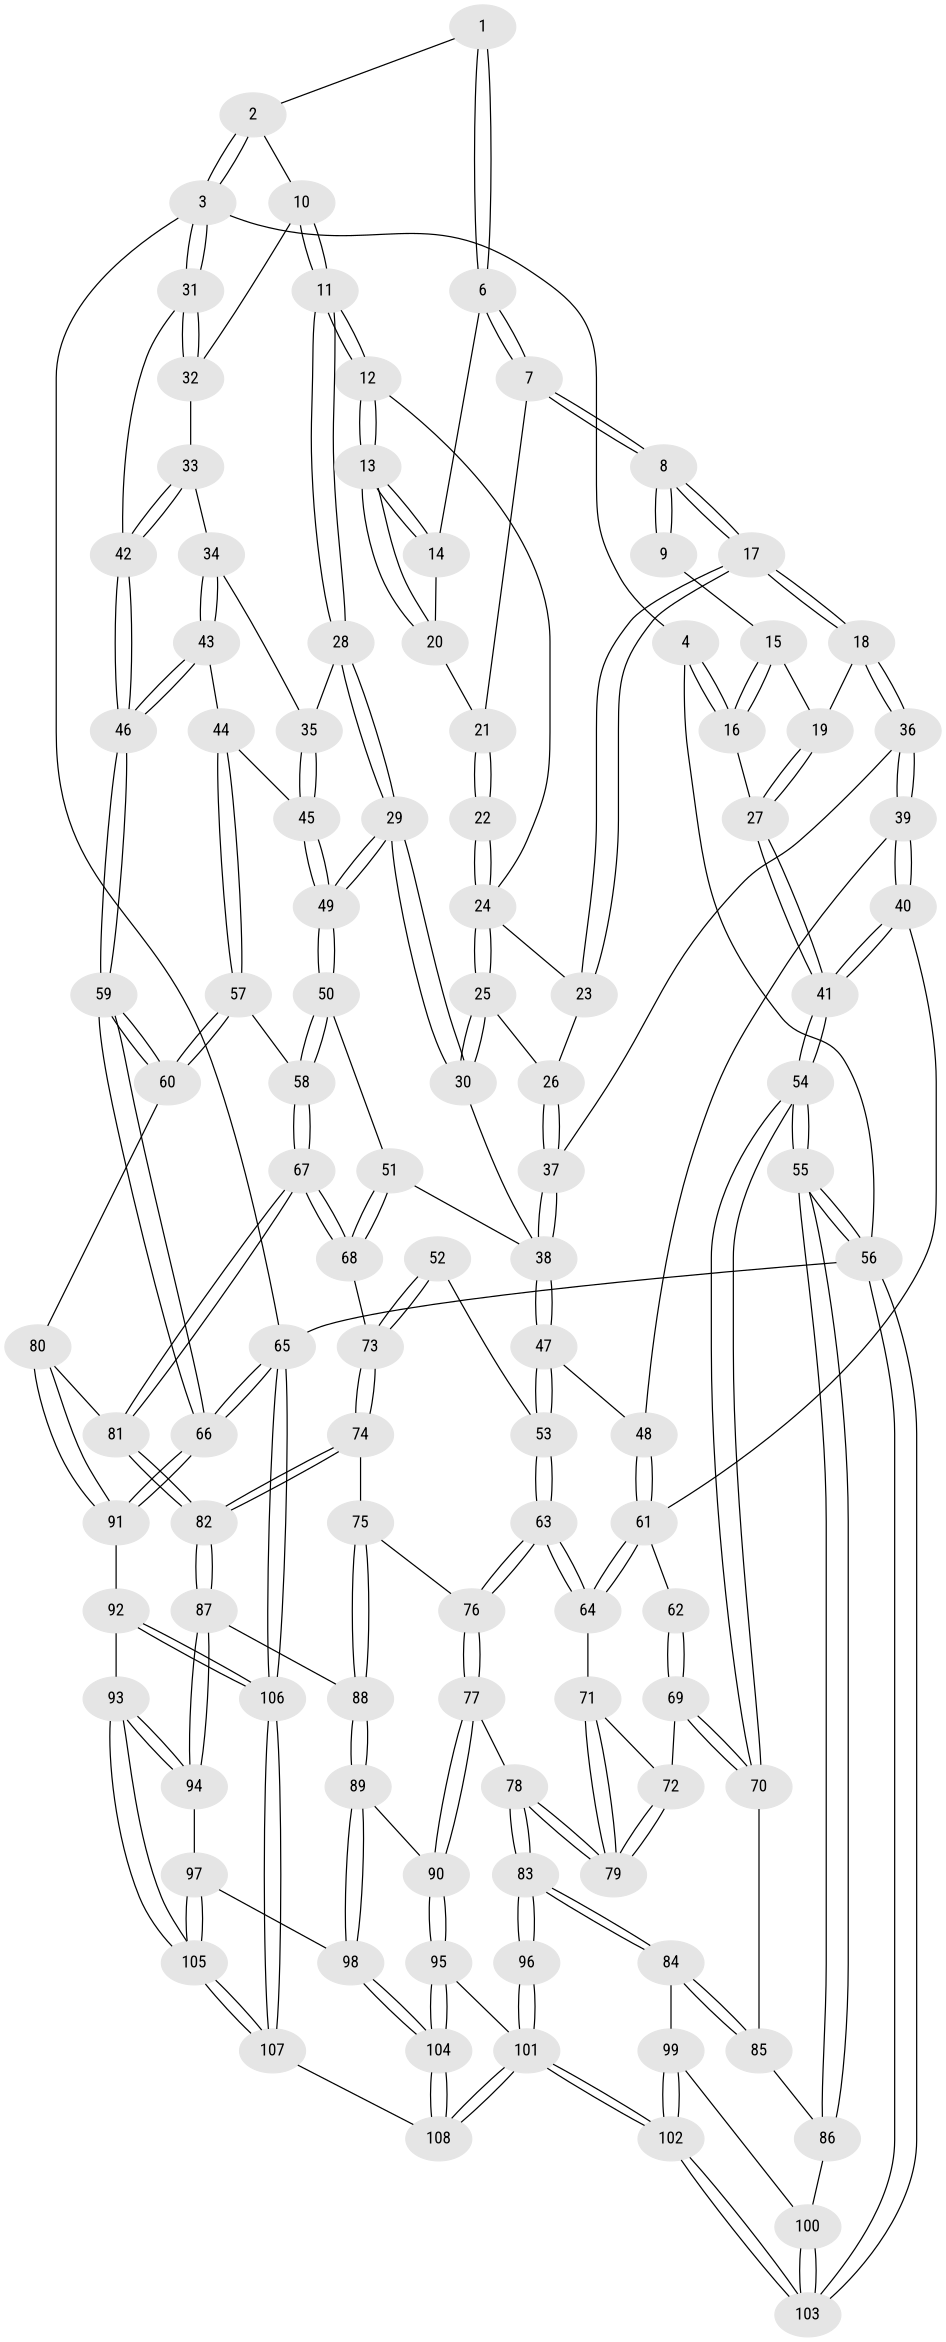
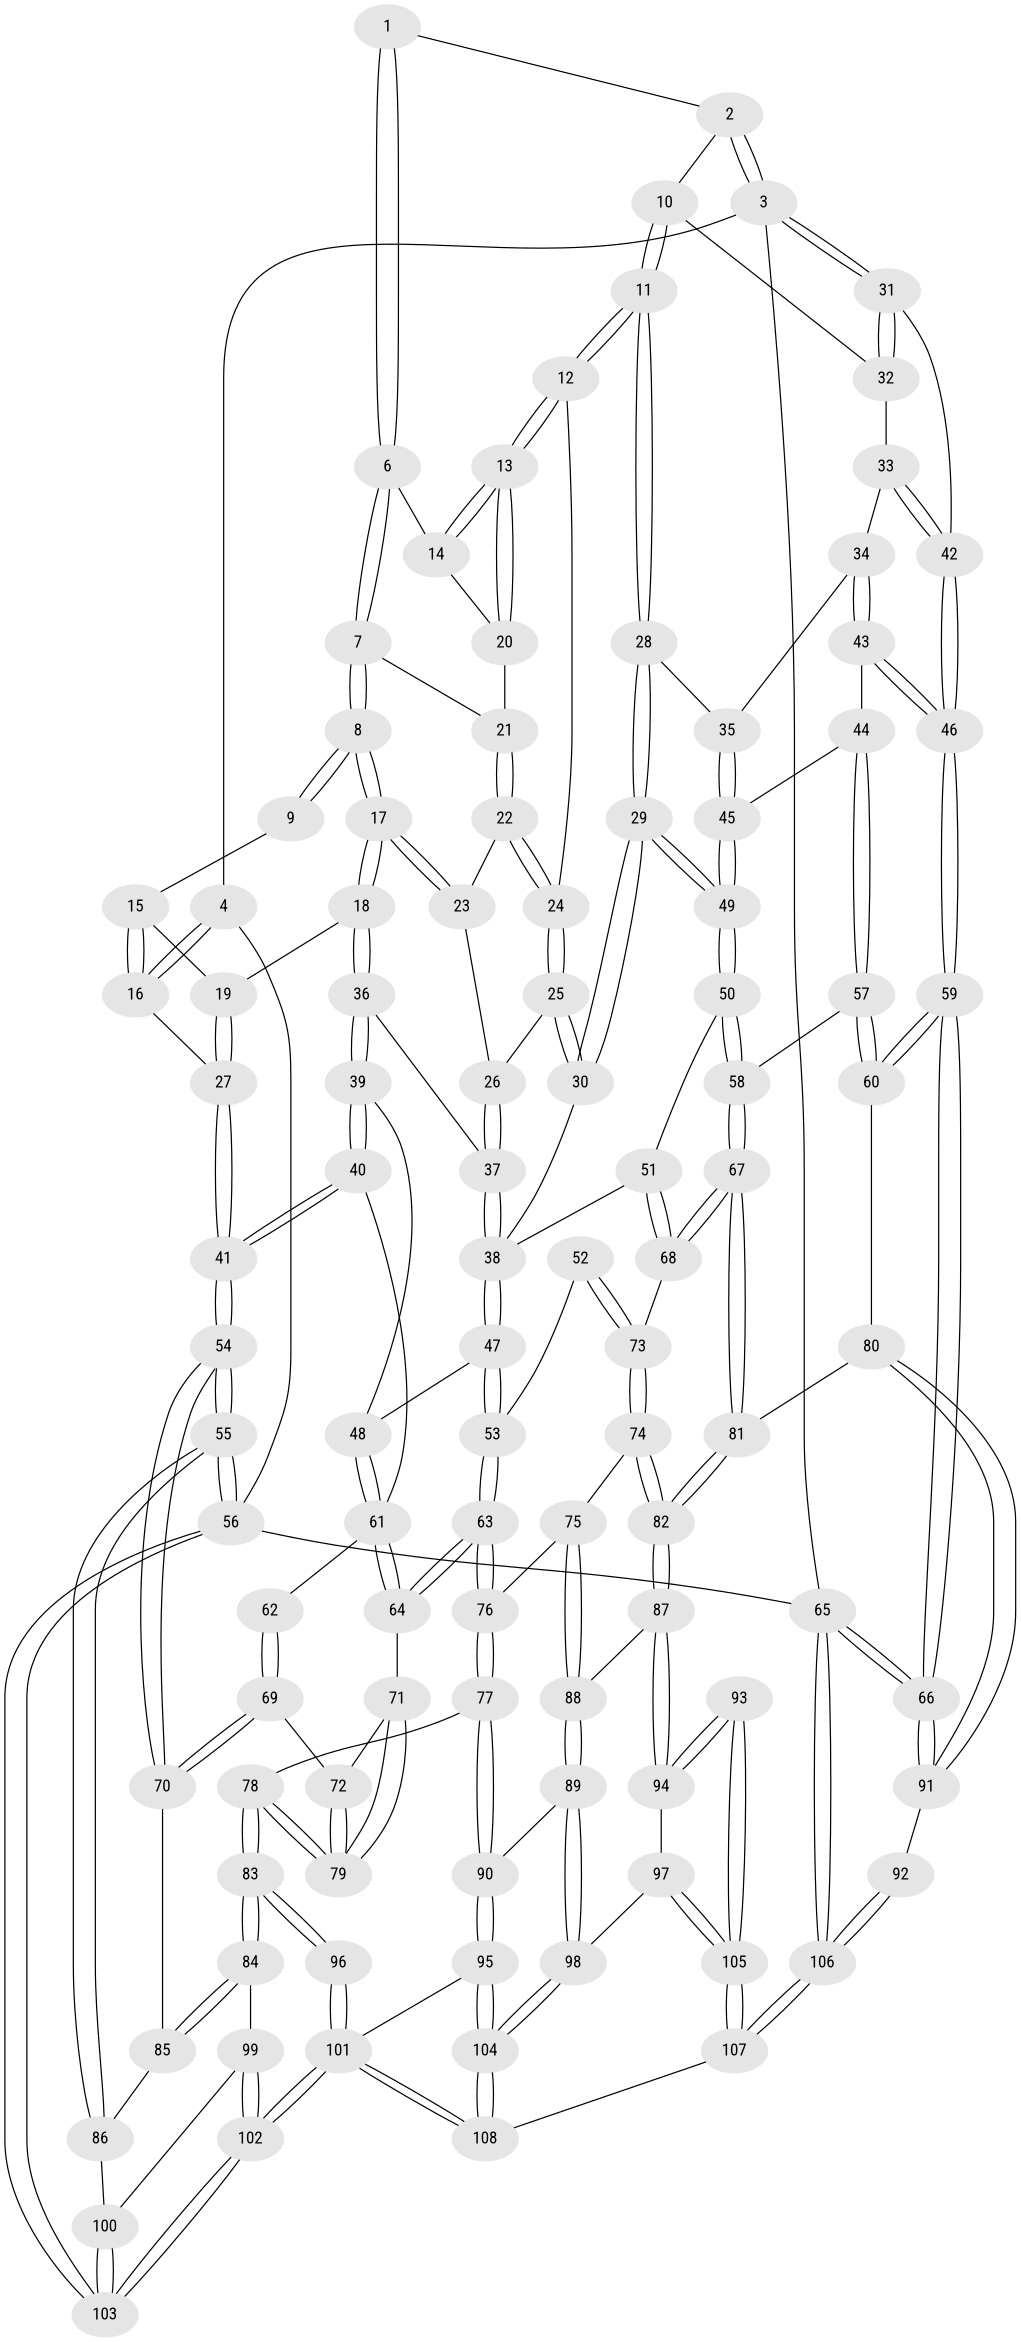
(534, 951) -> (484, 863)
(116, 1655) -> none
